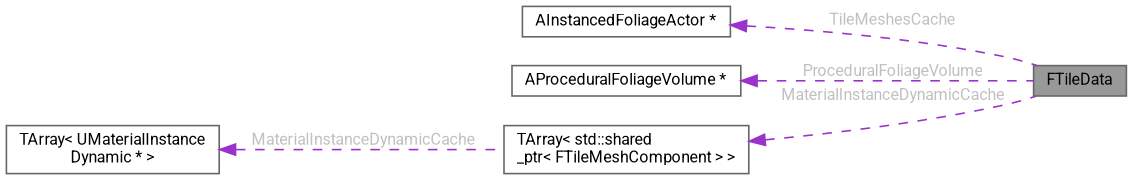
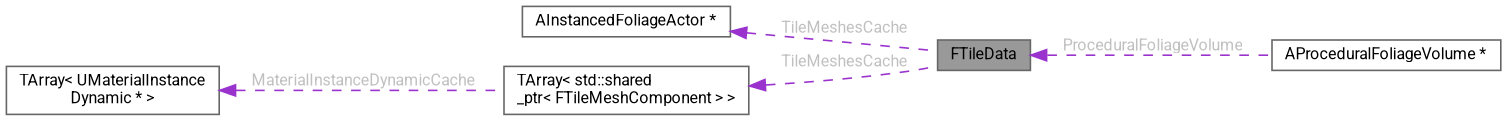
(895, 81) -> (1160, 55)
(891, 96) -> (843, 62)
